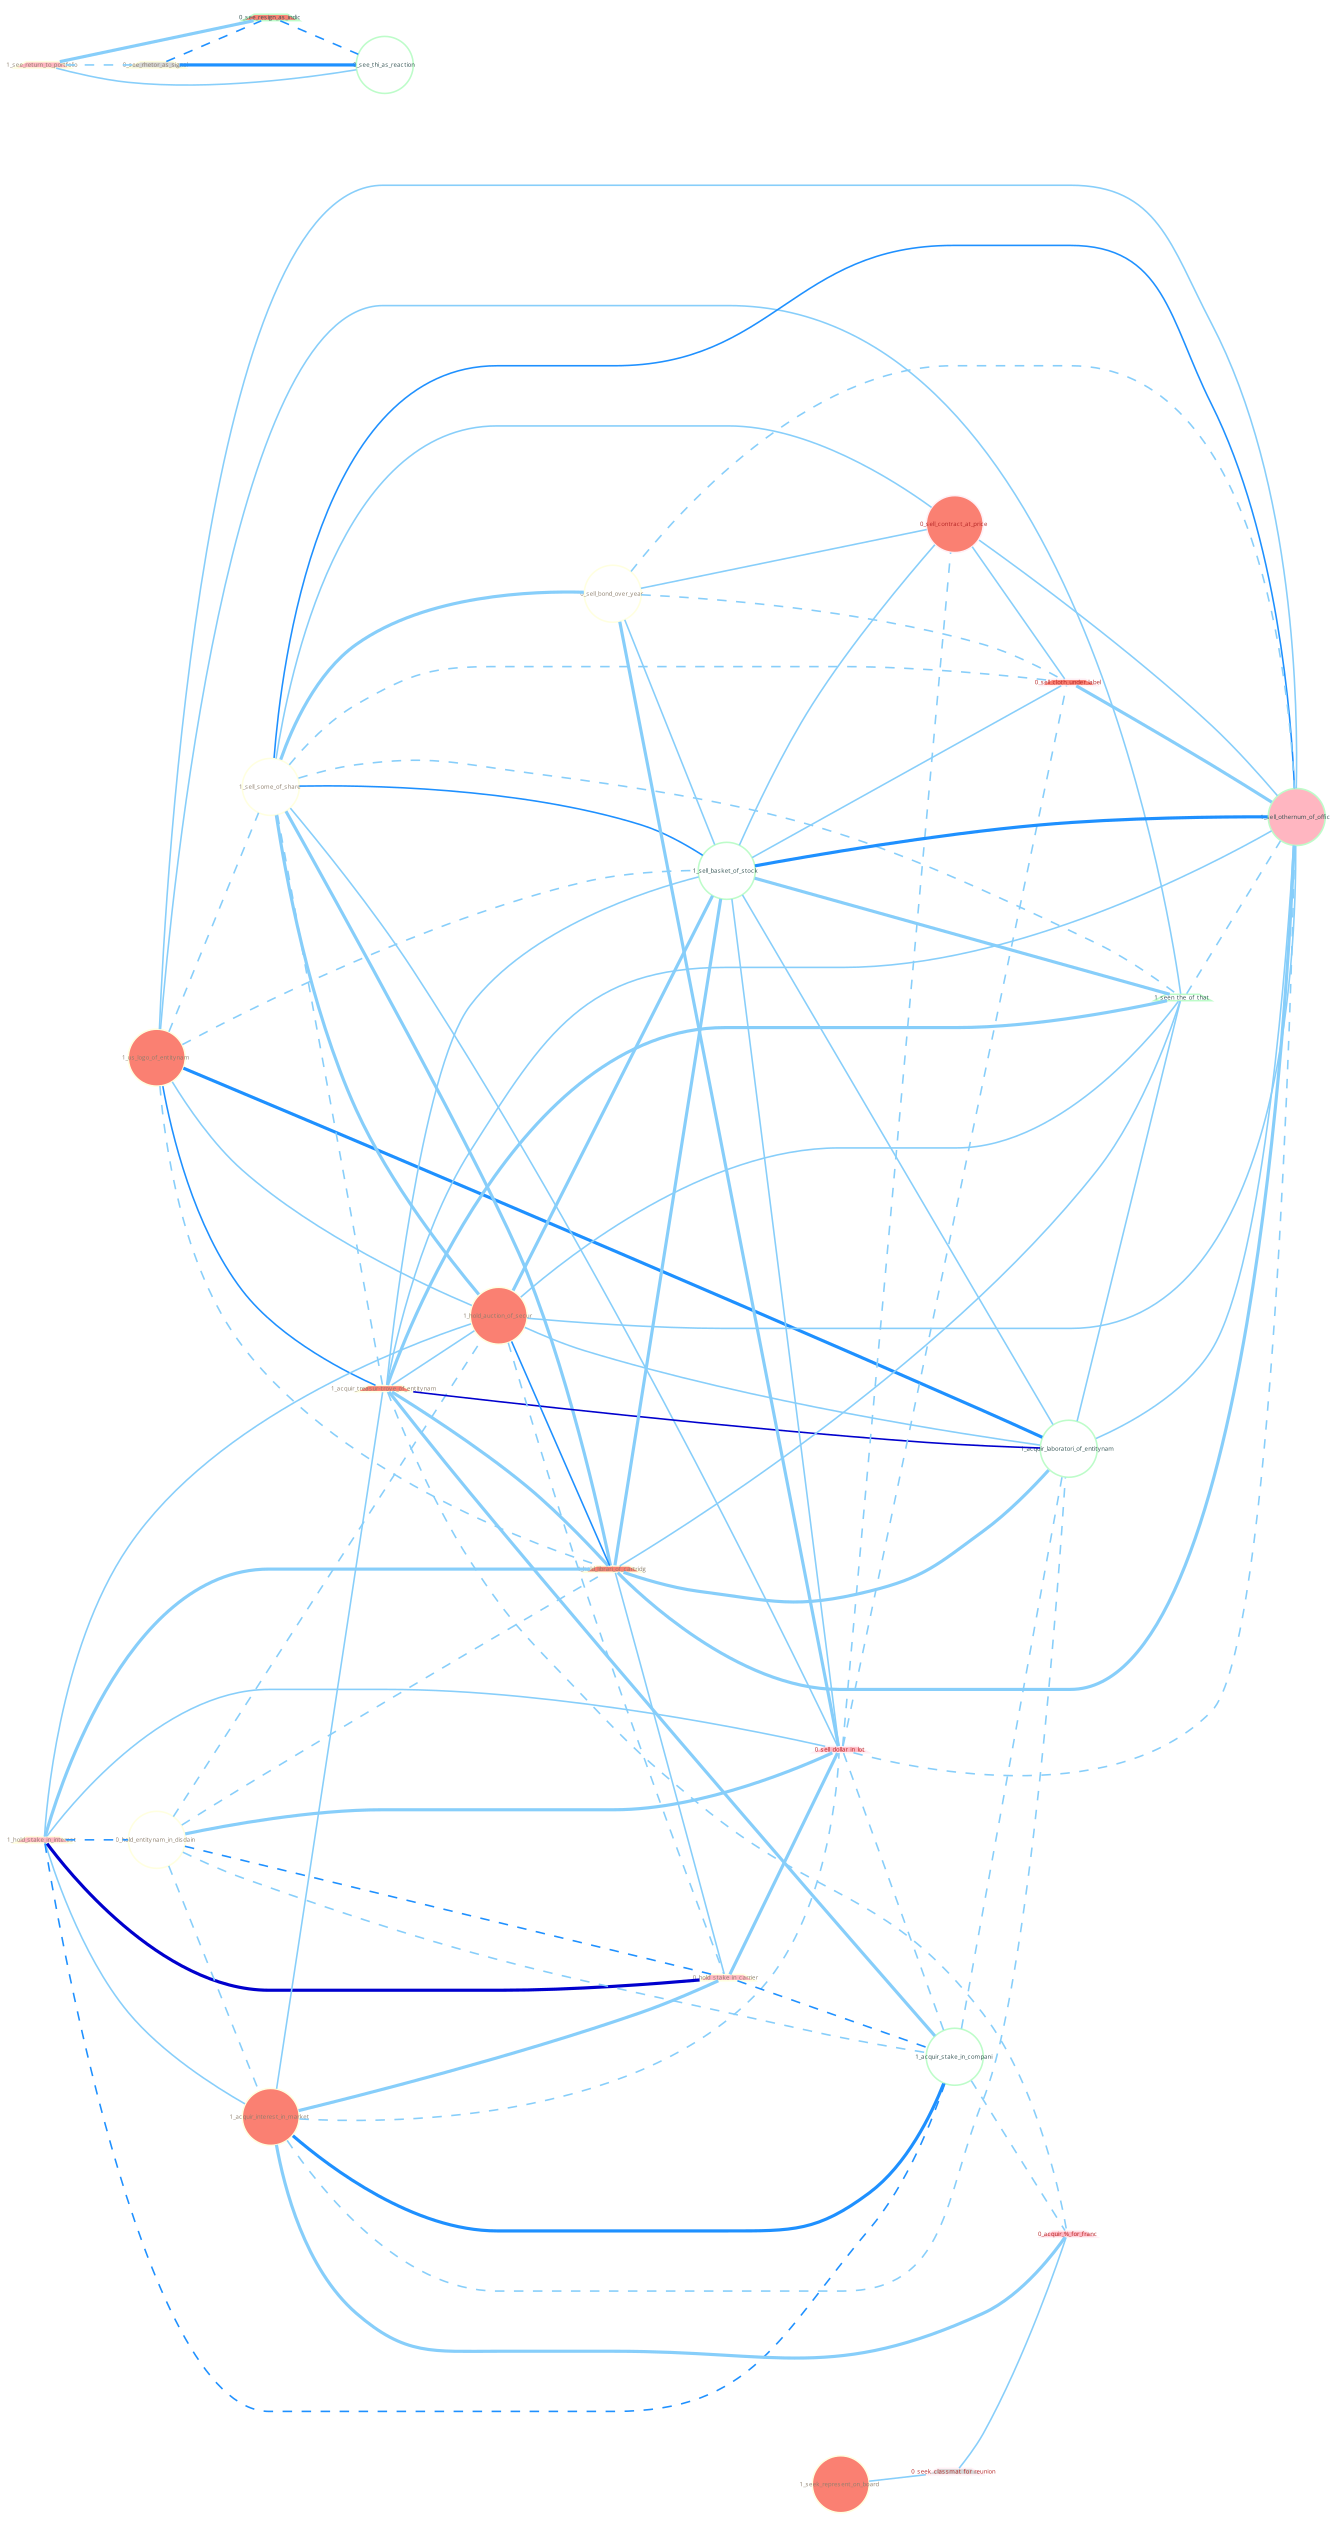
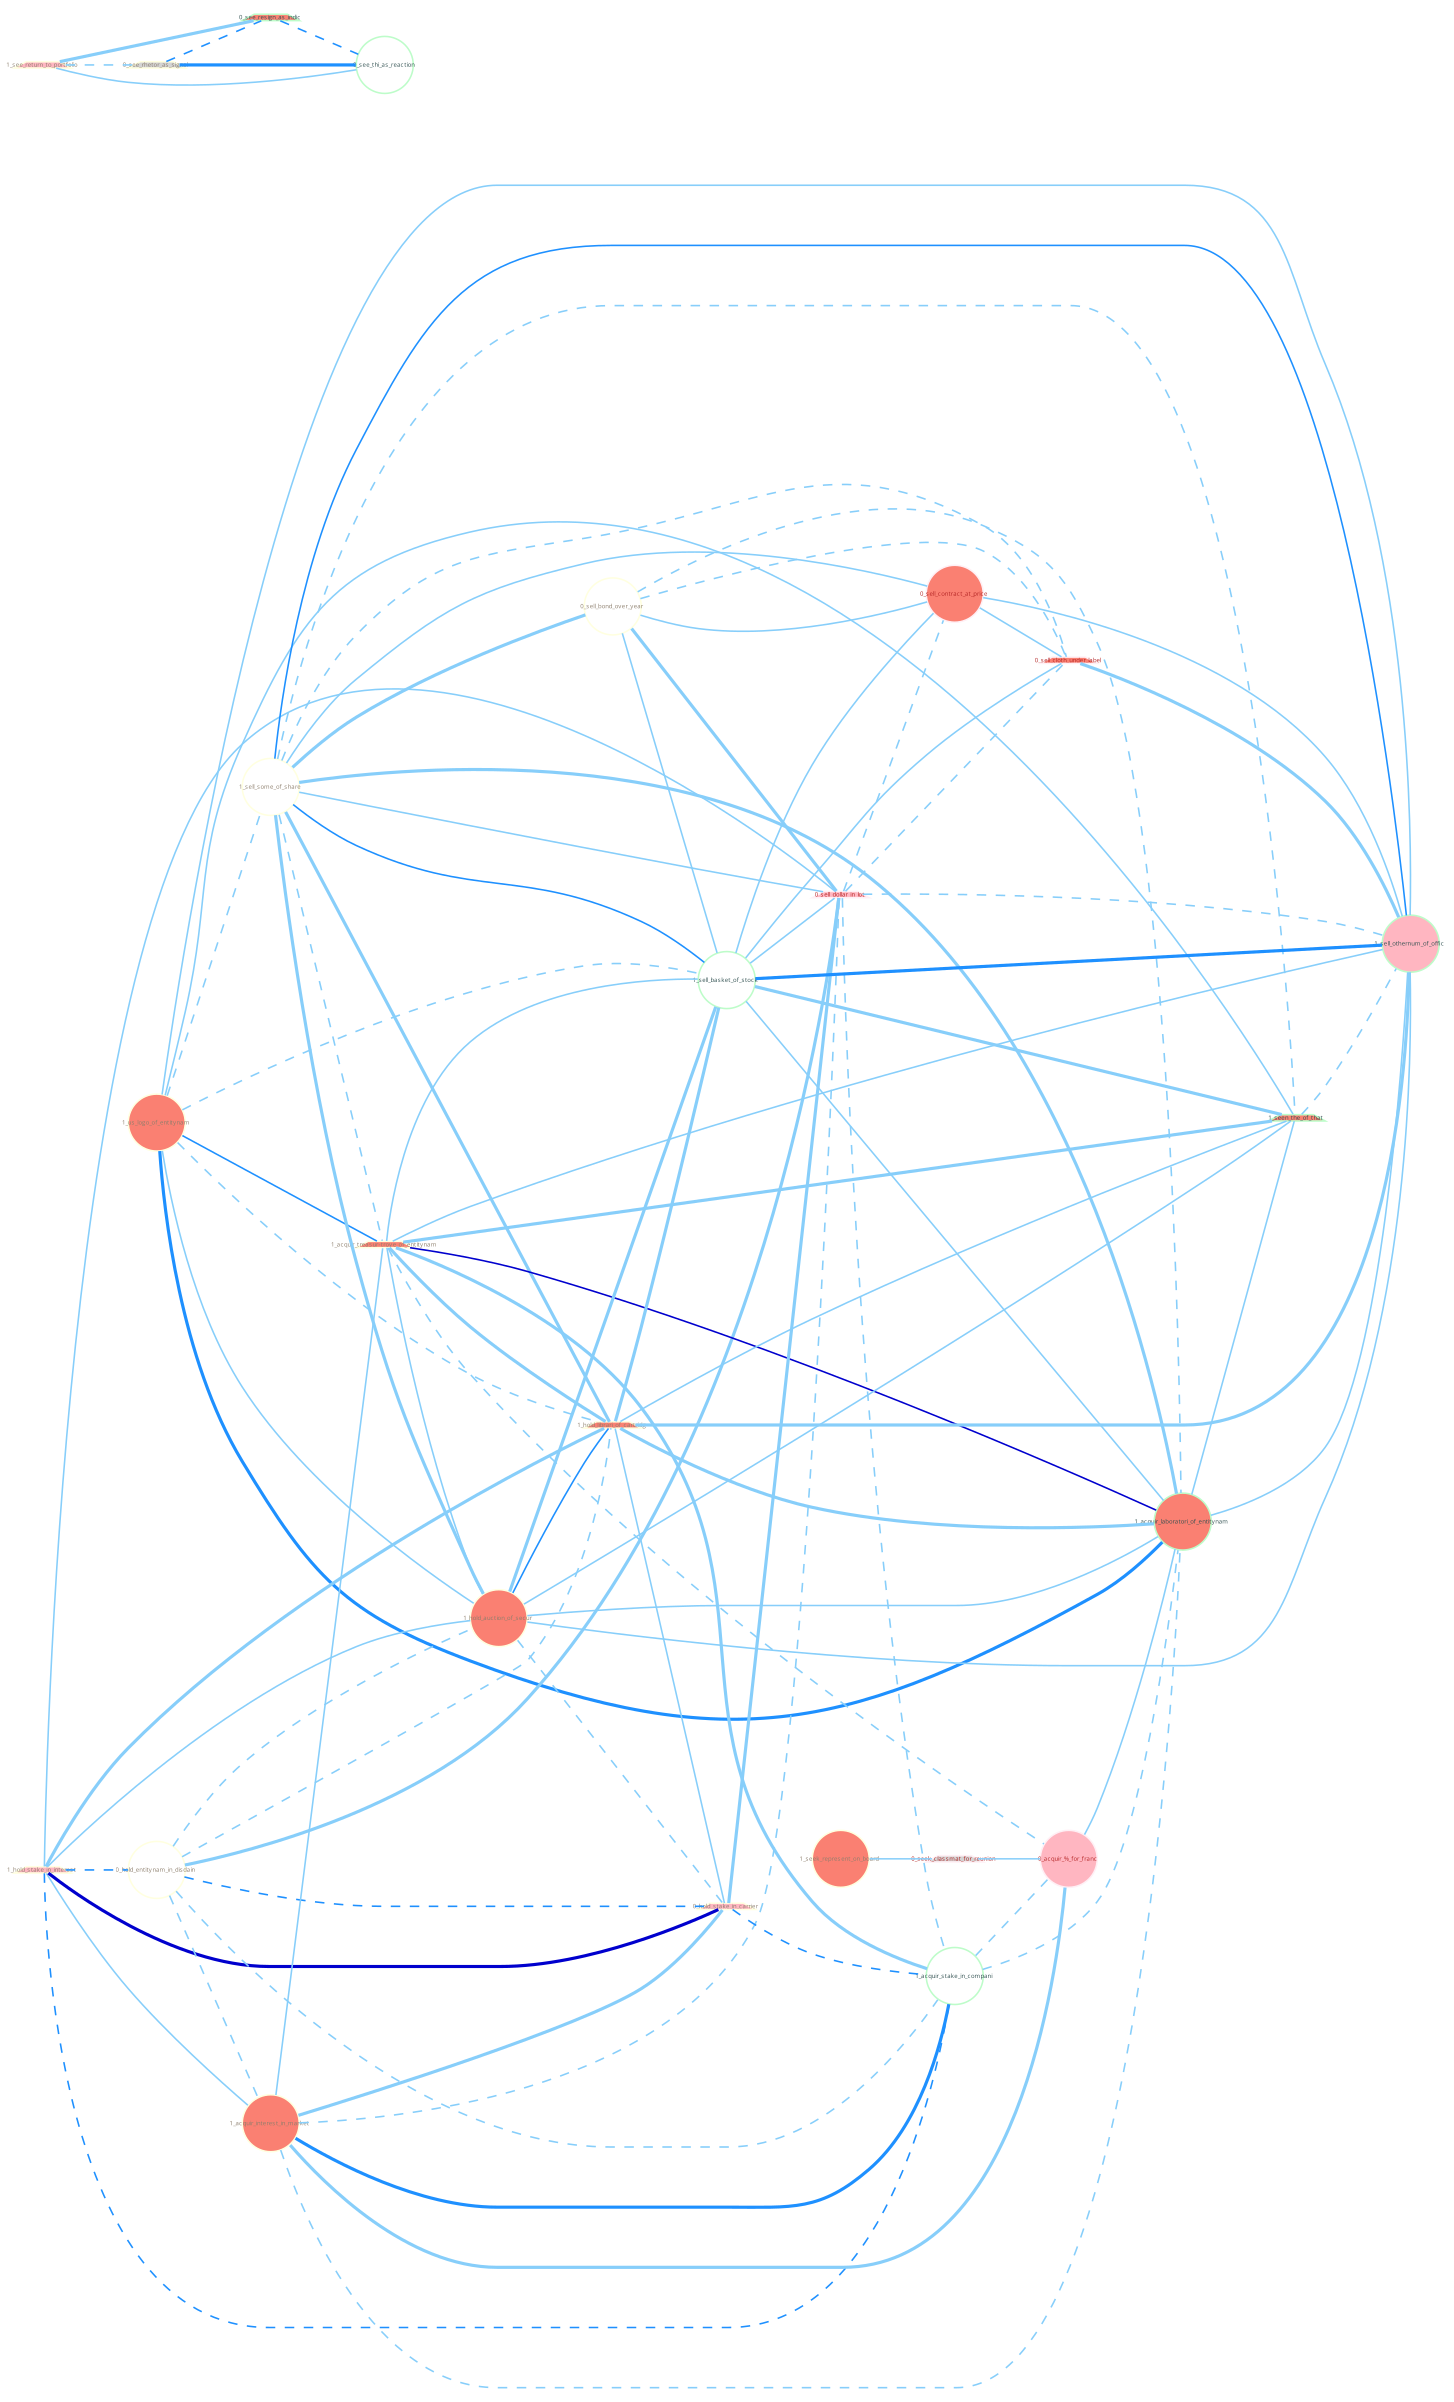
(1075, 367) -> (1136, 800)
none -> (909, 915)
(1183, 998) -> (1297, 1118)
(1069, 1449) -> (1183, 1522)
none -> (1137, 1694)
(1069, 2234) -> (1069, 1859)
